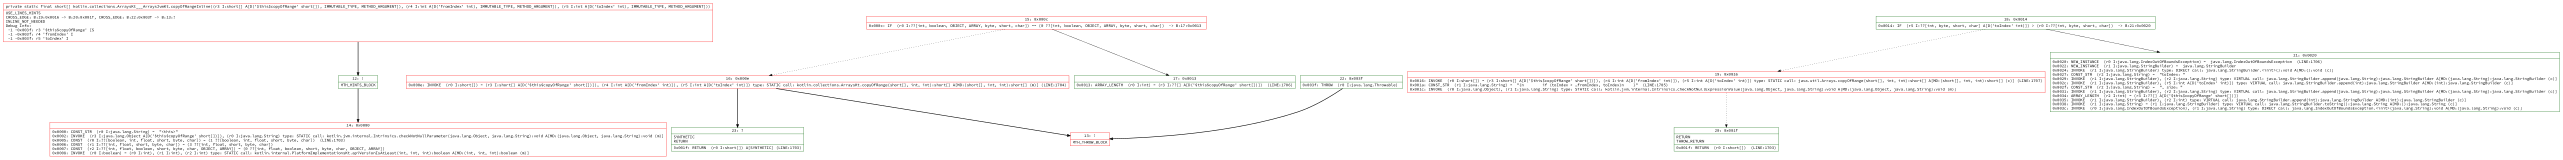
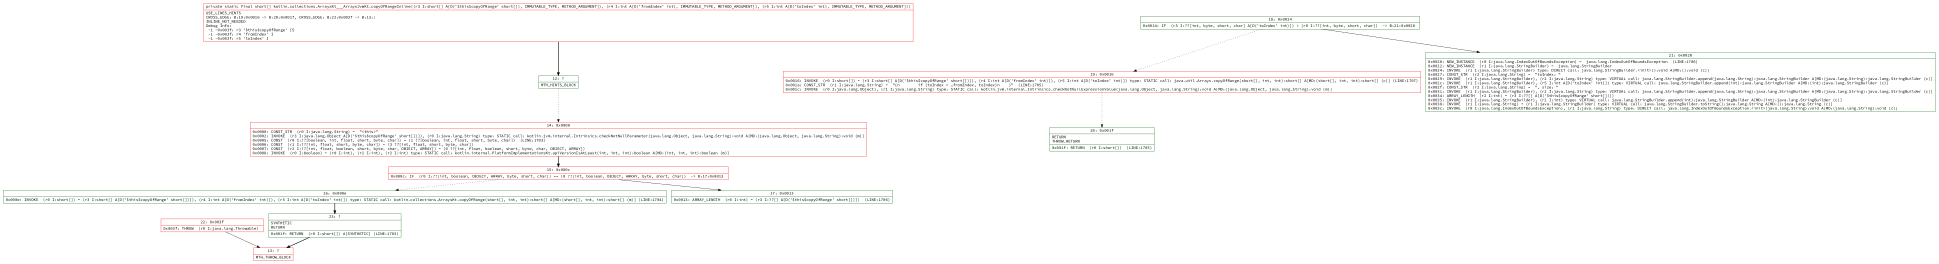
(738, 82) -> (335, 197)
(1351, 82) -> (212, 225)
(358, 104) -> (558, 104)
(922, 112) -> (300, 242)
(1231, 128) -> (241, 239)
none -> (558, 160)
